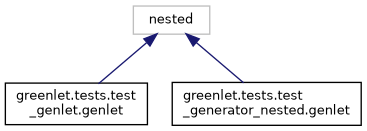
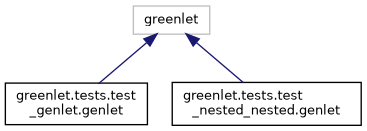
(172, 20) -> (172, 20)
(267, 104) -> (267, 104)
